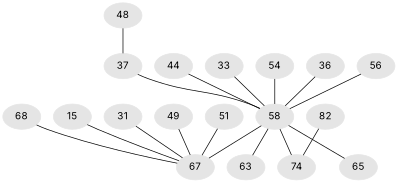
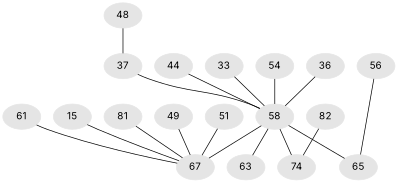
(325, 91) -> (367, 117)
(22, 117) -> (22, 117)
(123, 117) -> (123, 117)
